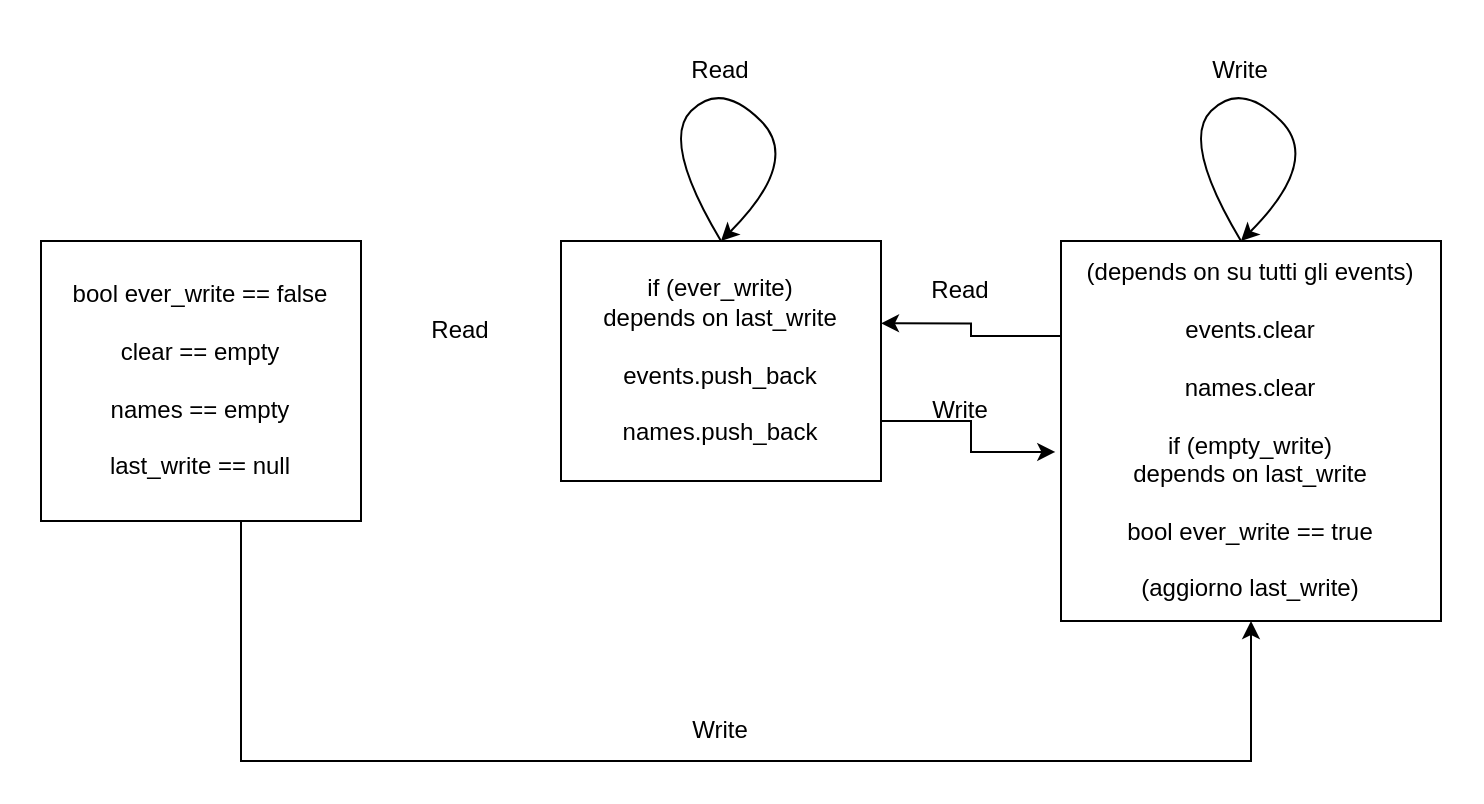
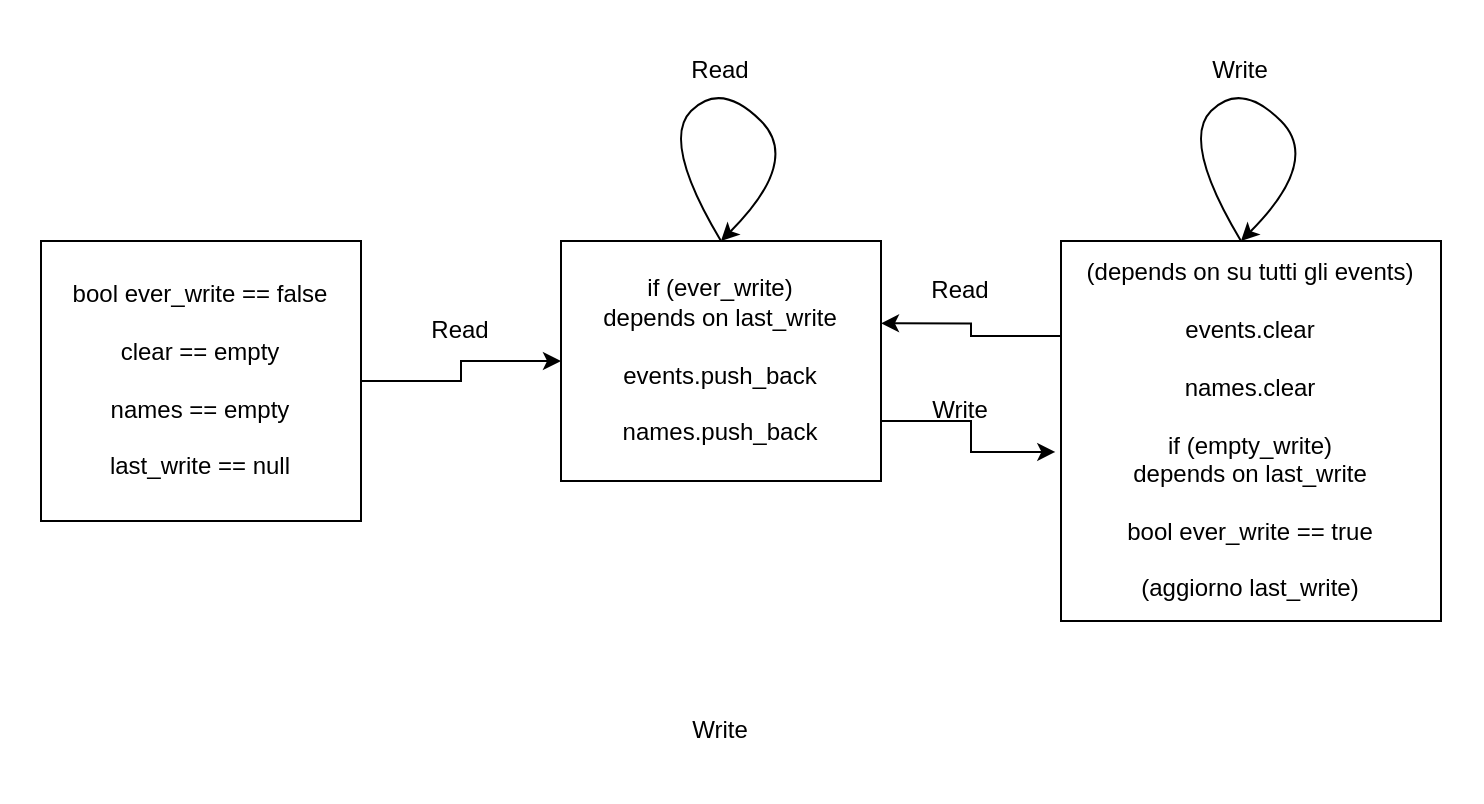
none -> (461, 378)
(689, 761) -> none
